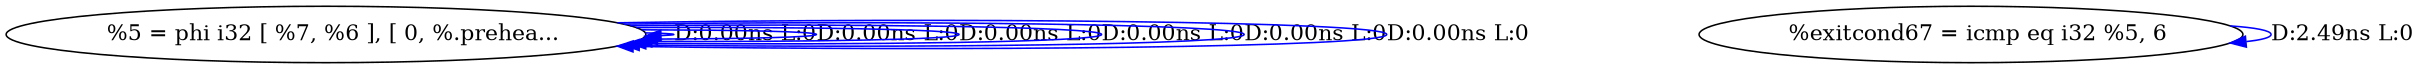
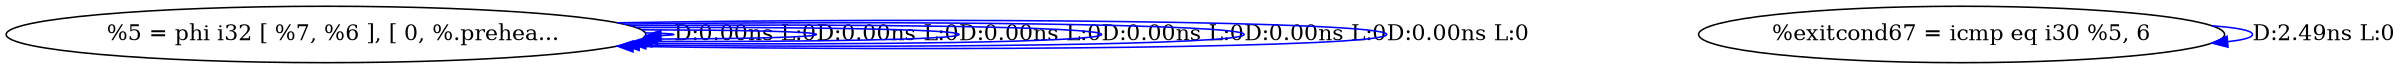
(1971, 34) -> (1962, 34)
